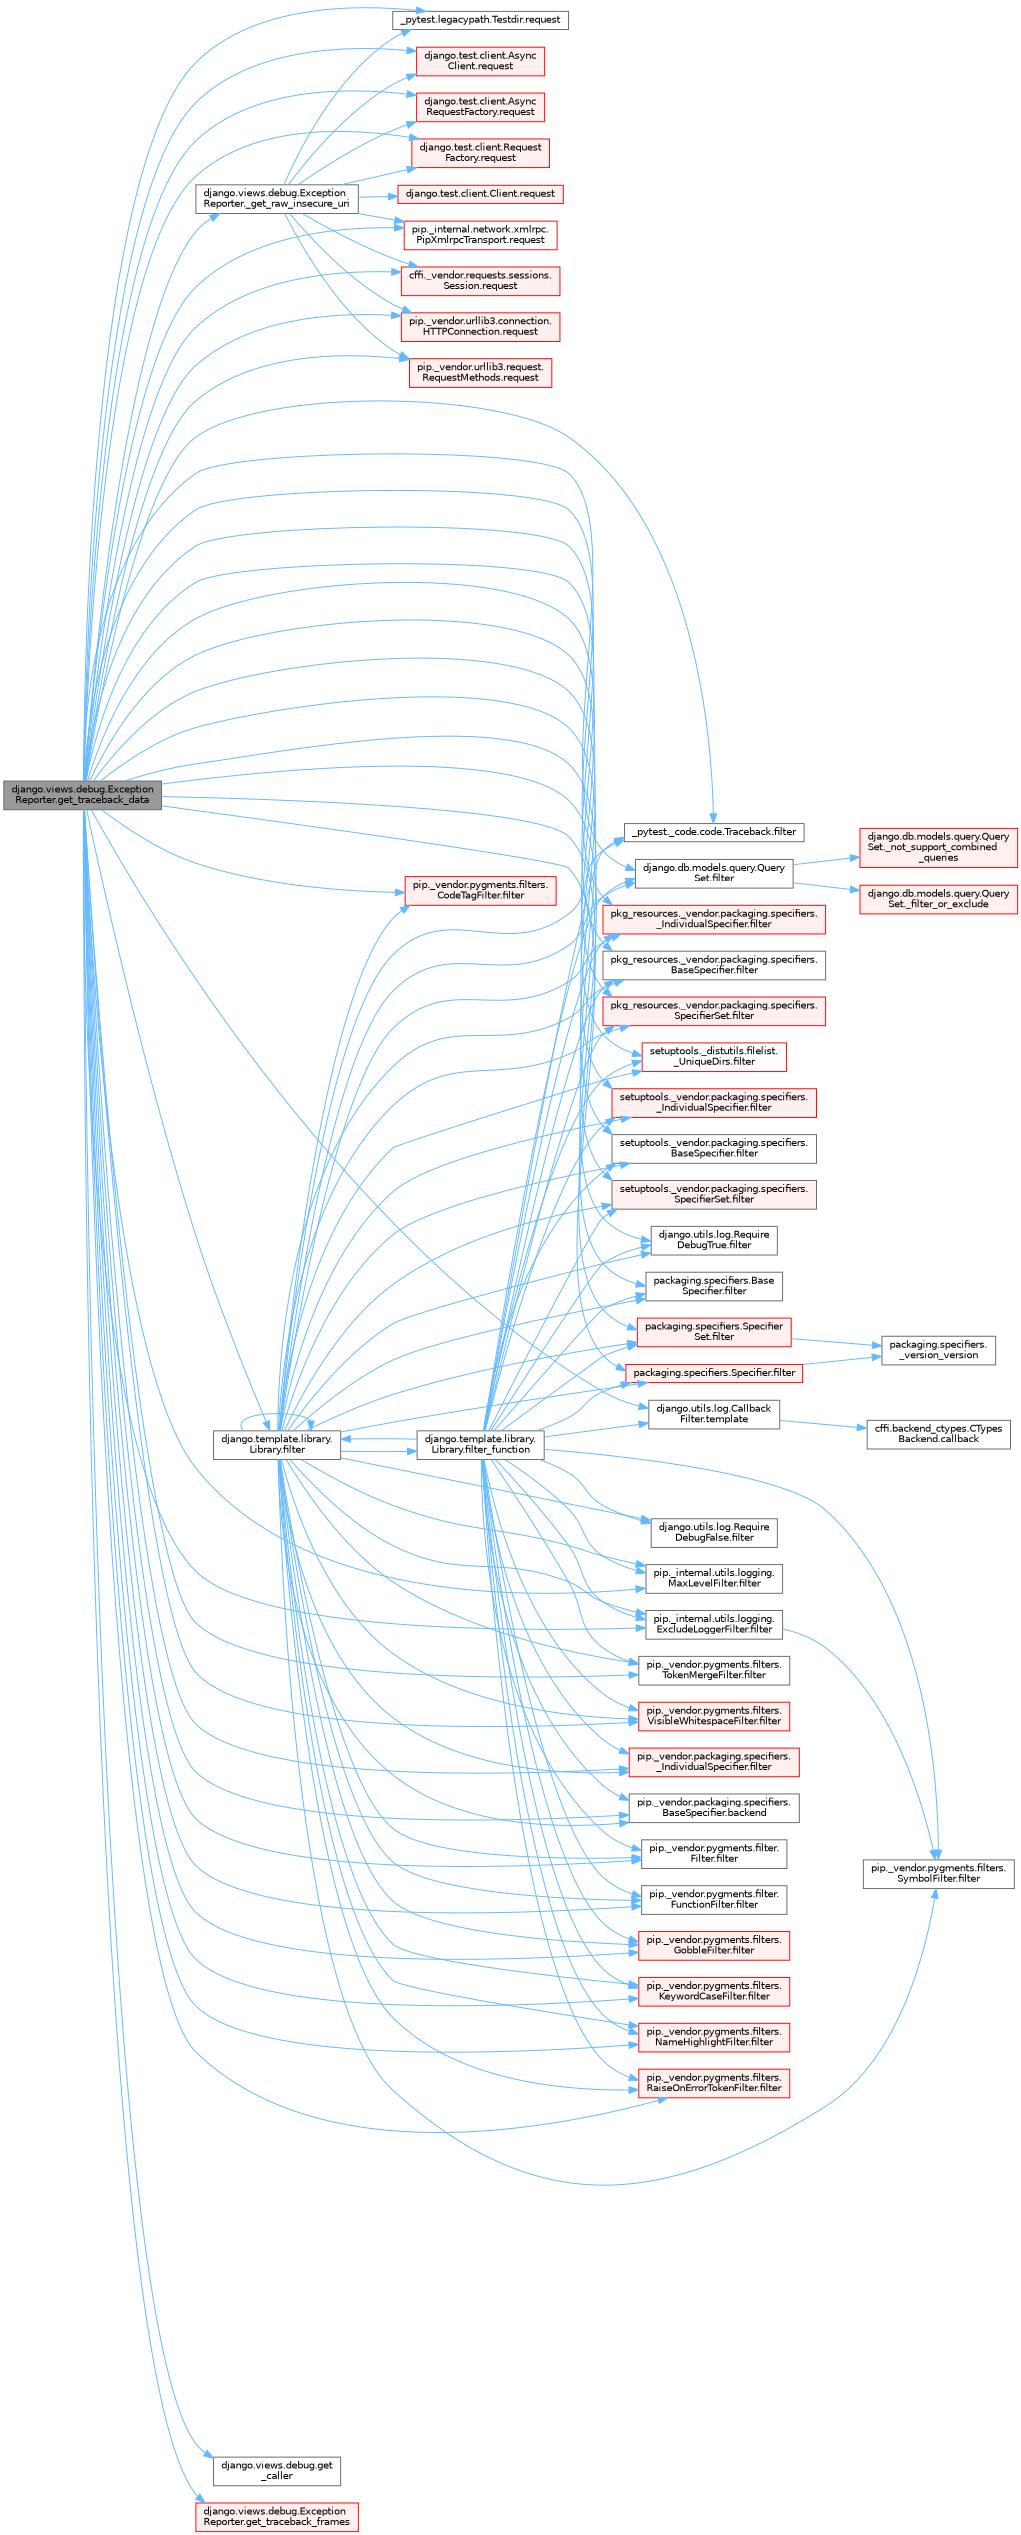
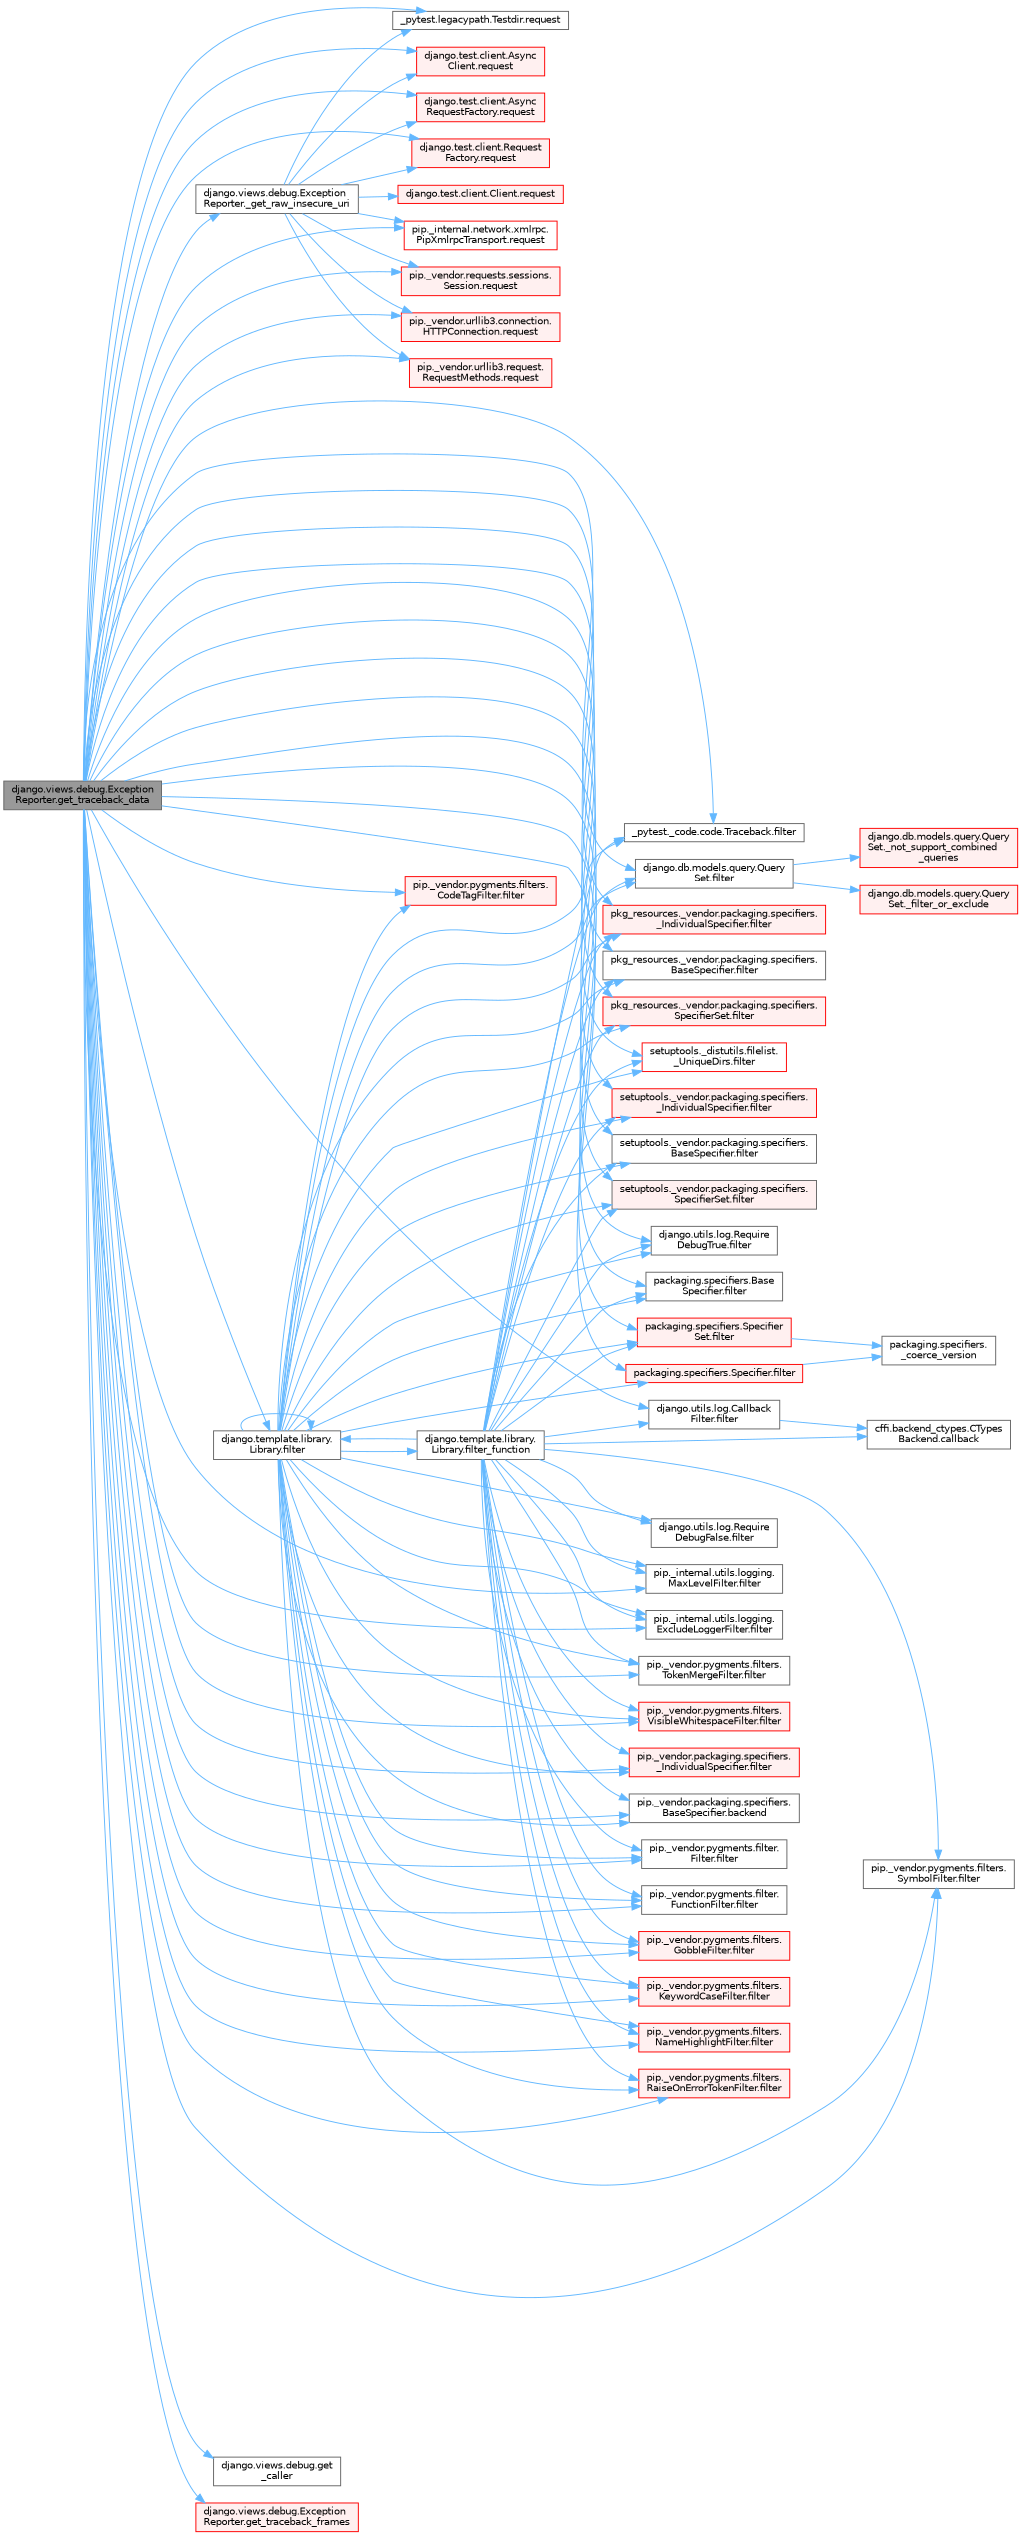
(481, 281) -> (481, 281)
(939, 1351) -> (939, 1351)
(580, 1409) -> (701, 1440)
(714, 1415) -> (714, 1415)
(885, 1719) -> (153, 1984)
